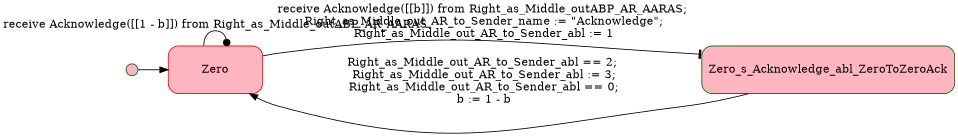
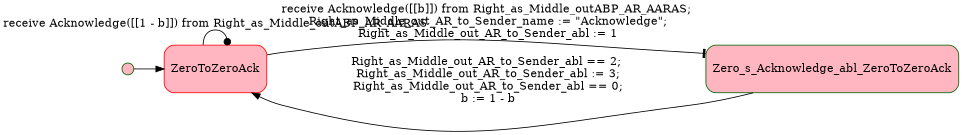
(215, 70) -> (215, 69)
